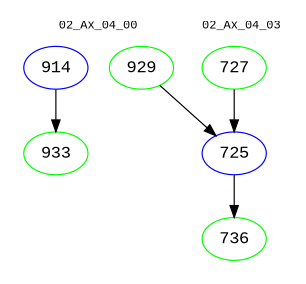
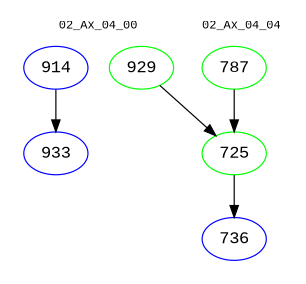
(242, 26) -> (242, 26)
(234, 68) -> (234, 68)
(56, 153) -> (56, 153)
(234, 153) -> (234, 153)
(234, 239) -> (234, 239)
